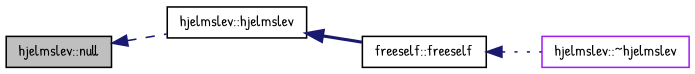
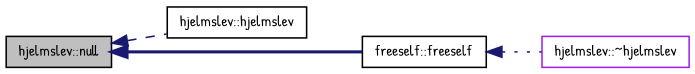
(342, 39) -> (245, 52)
